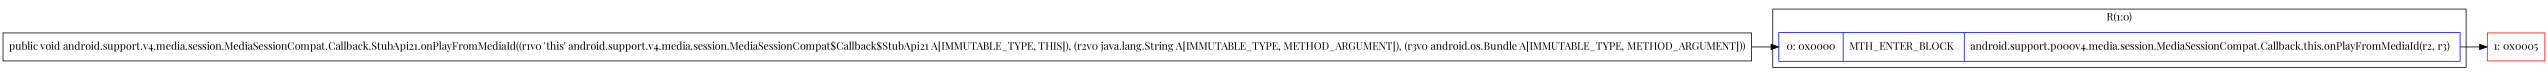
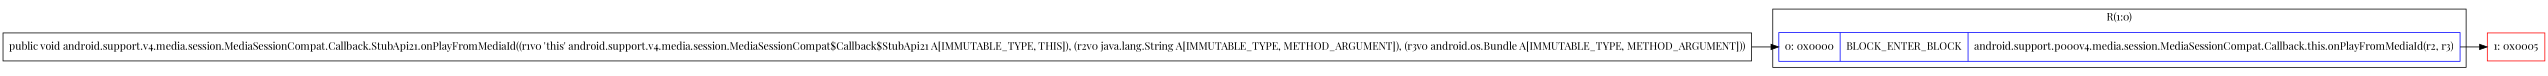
(1902, 47) -> (1904, 47)
